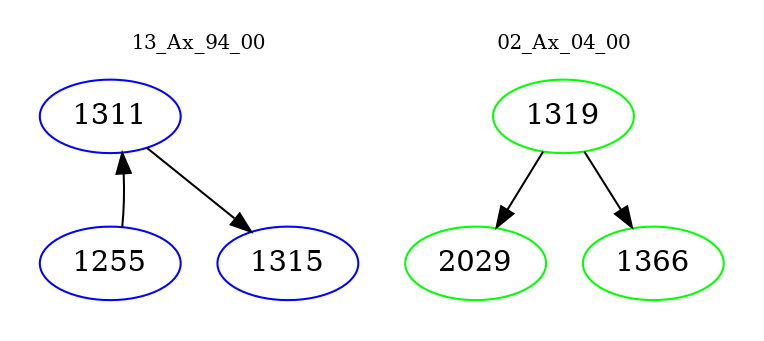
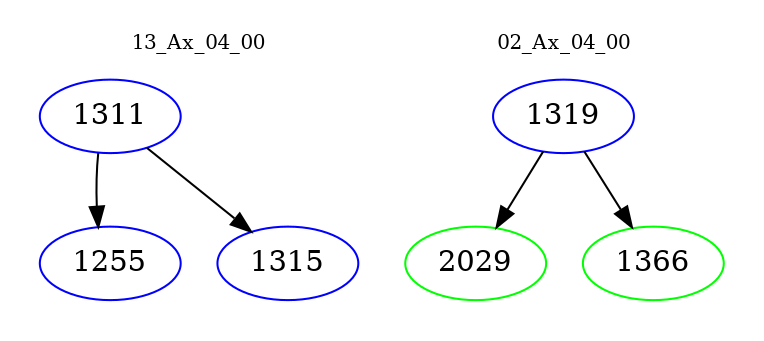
(199, 44) -> (199, 44)
(564, 116) -> (564, 116)
(124, 200) -> (97, 180)
